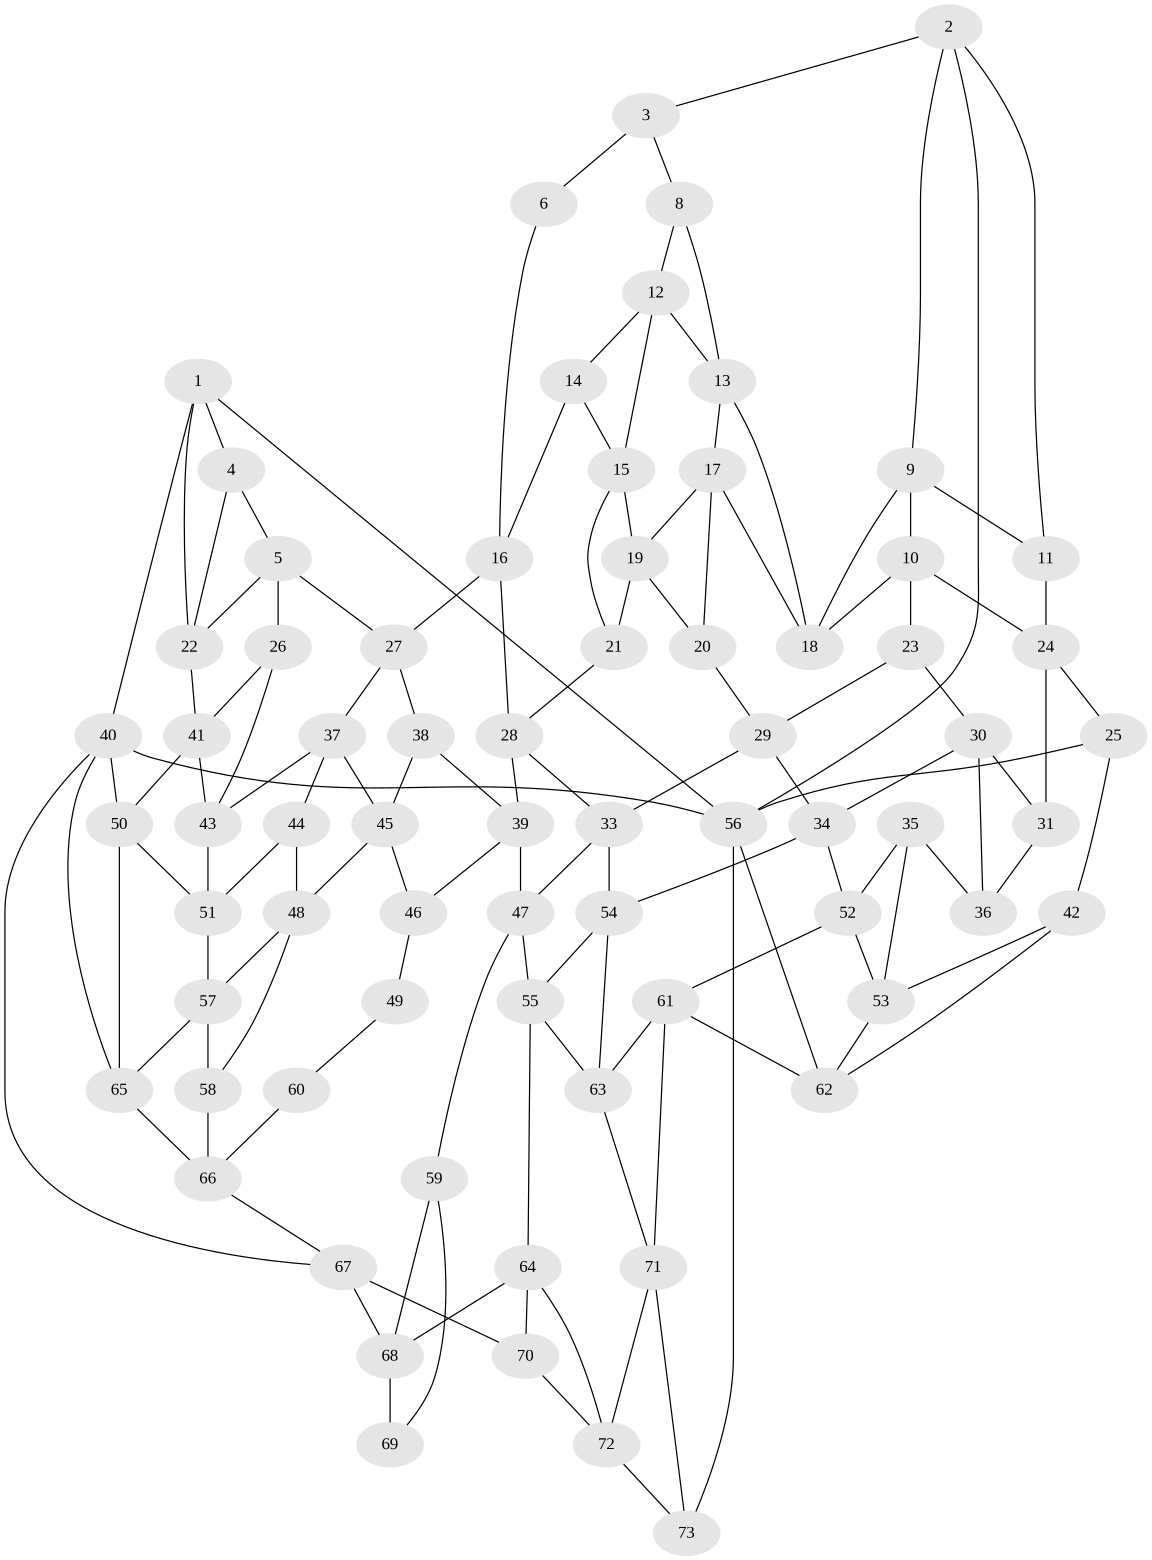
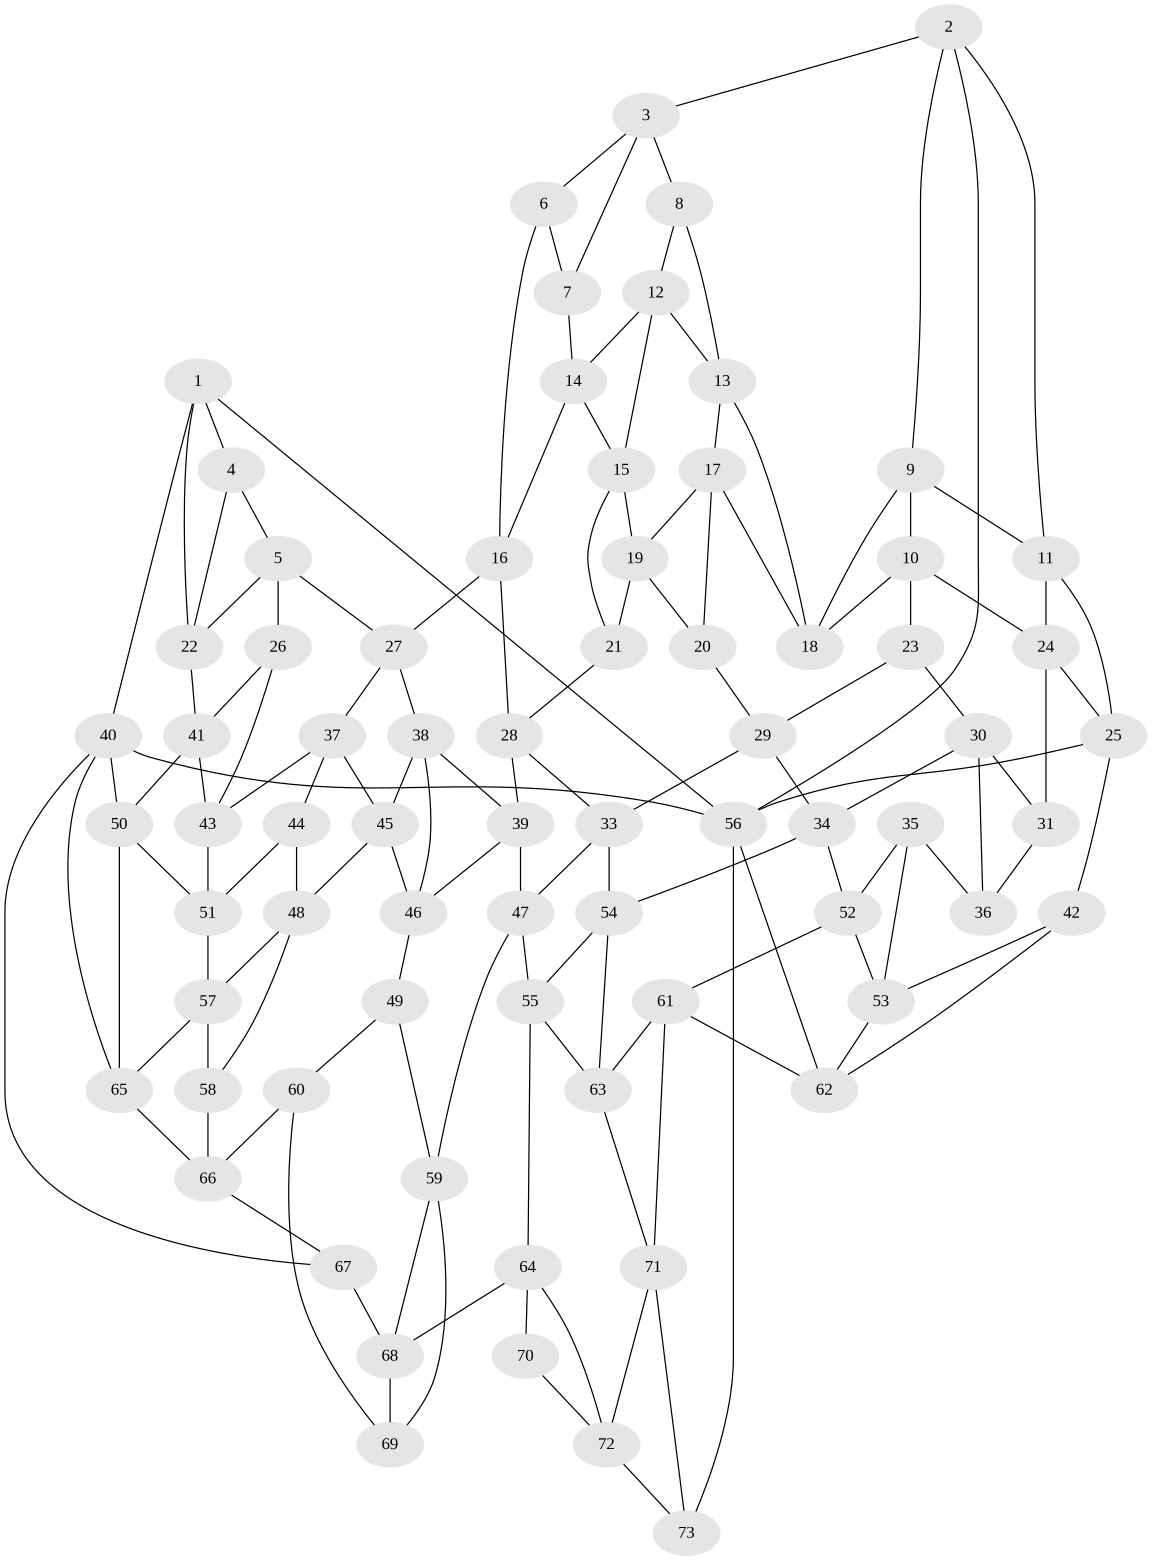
none -> (567, 293)
none -> (1097, 642)
none -> (431, 825)
none -> (415, 1090)
none -> (297, 1279)
(434, 1312) -> none
